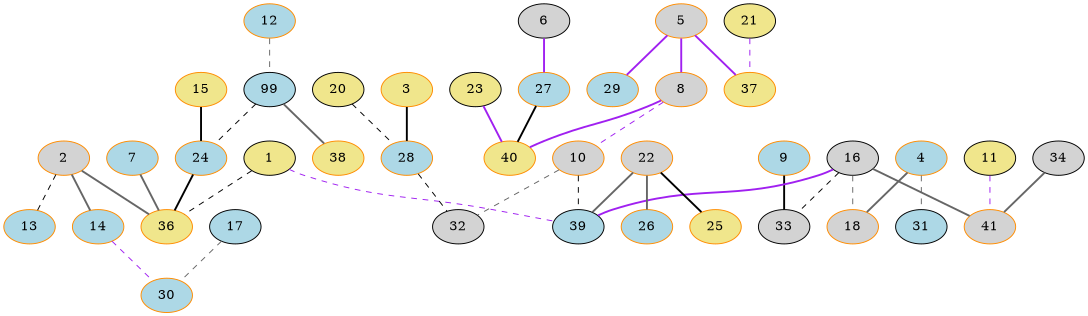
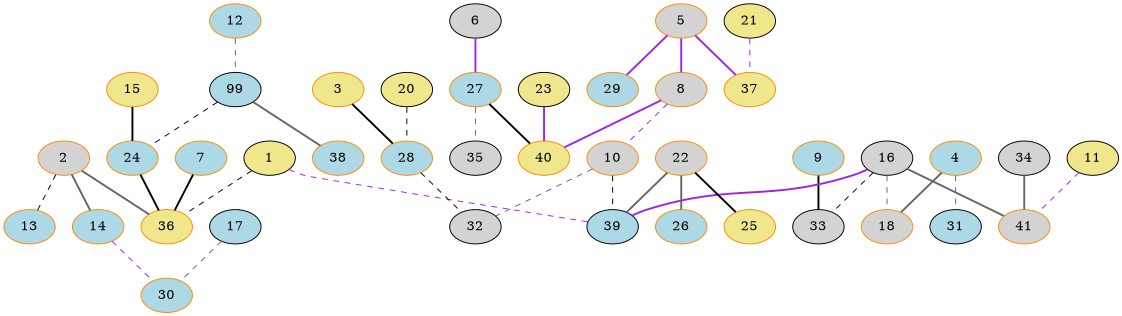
(338, 158) -> (338, 158)
none -> (475, 158)
(150, 193) -> (184, 193)
